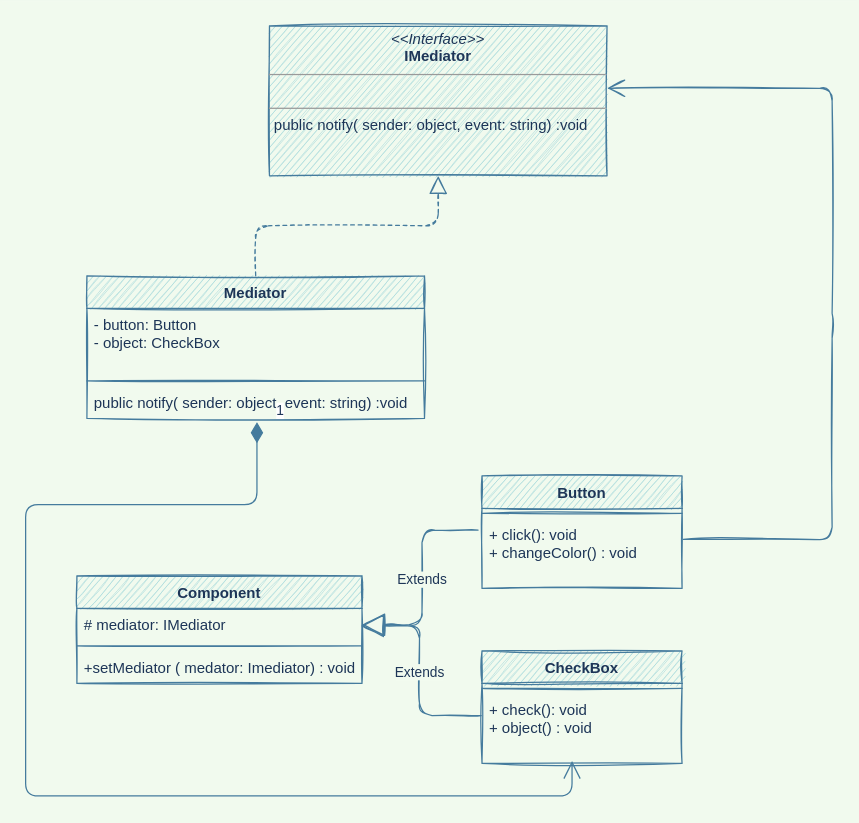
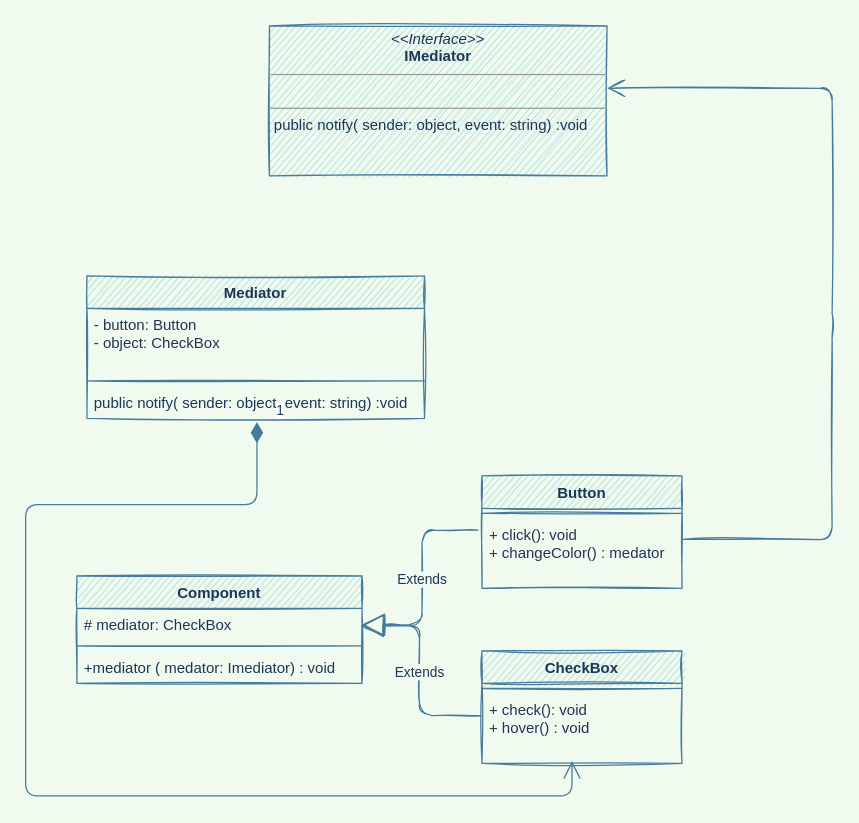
(339, 226) -> none
(540, 535) -> (540, 535)
(162, 625) -> (160, 625)
(236, 668) -> (224, 668)
(544, 710) -> (544, 710)
